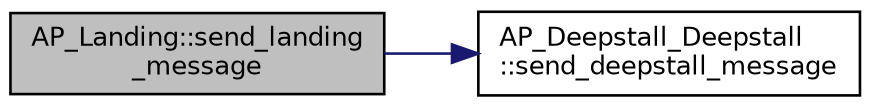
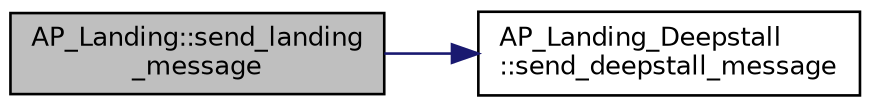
(669, 54) -> (669, 54)
